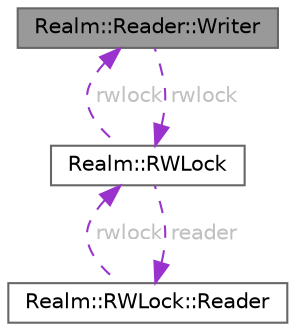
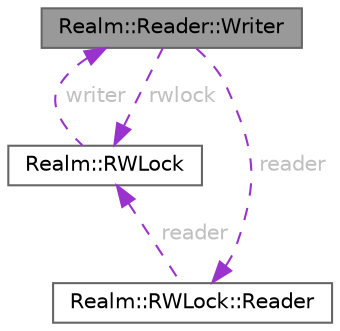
(127, 97) -> (93, 97)
(165, 224) -> (249, 152)
(127, 234) -> (192, 234)
